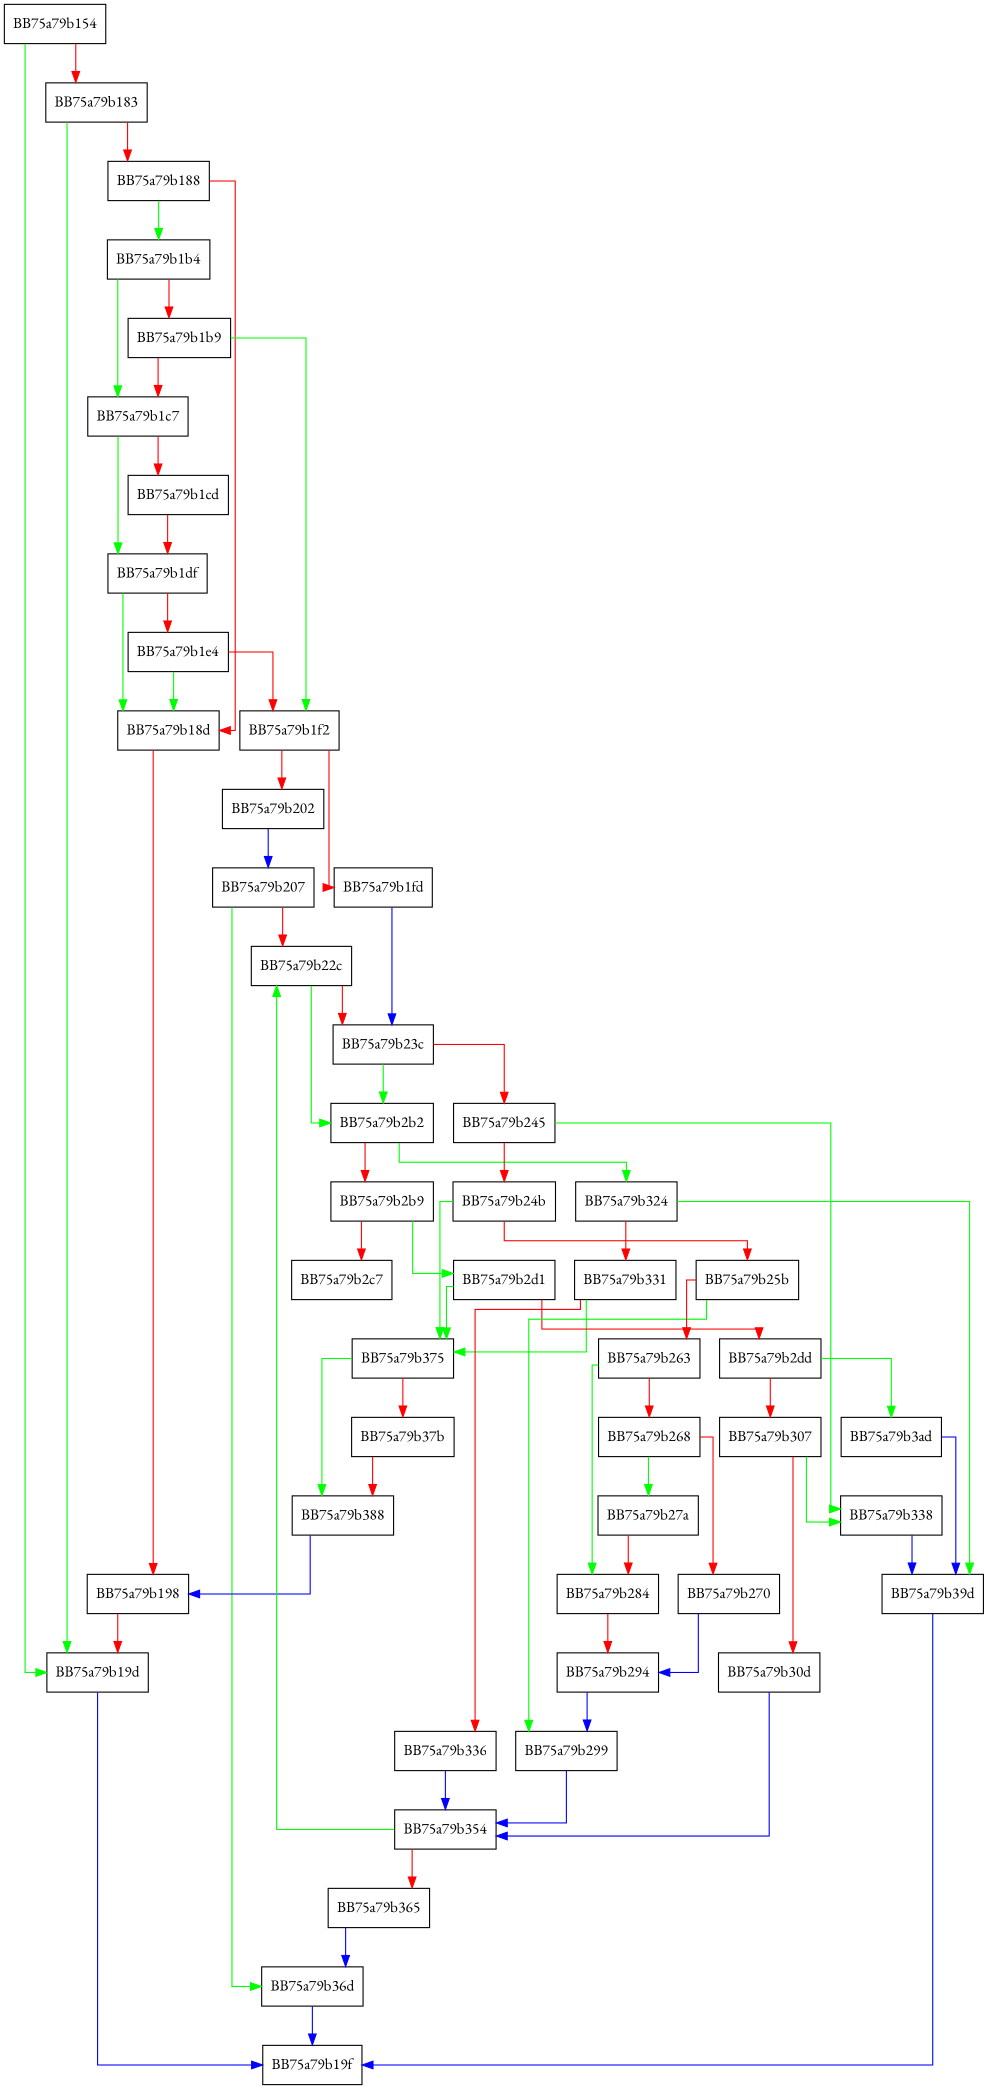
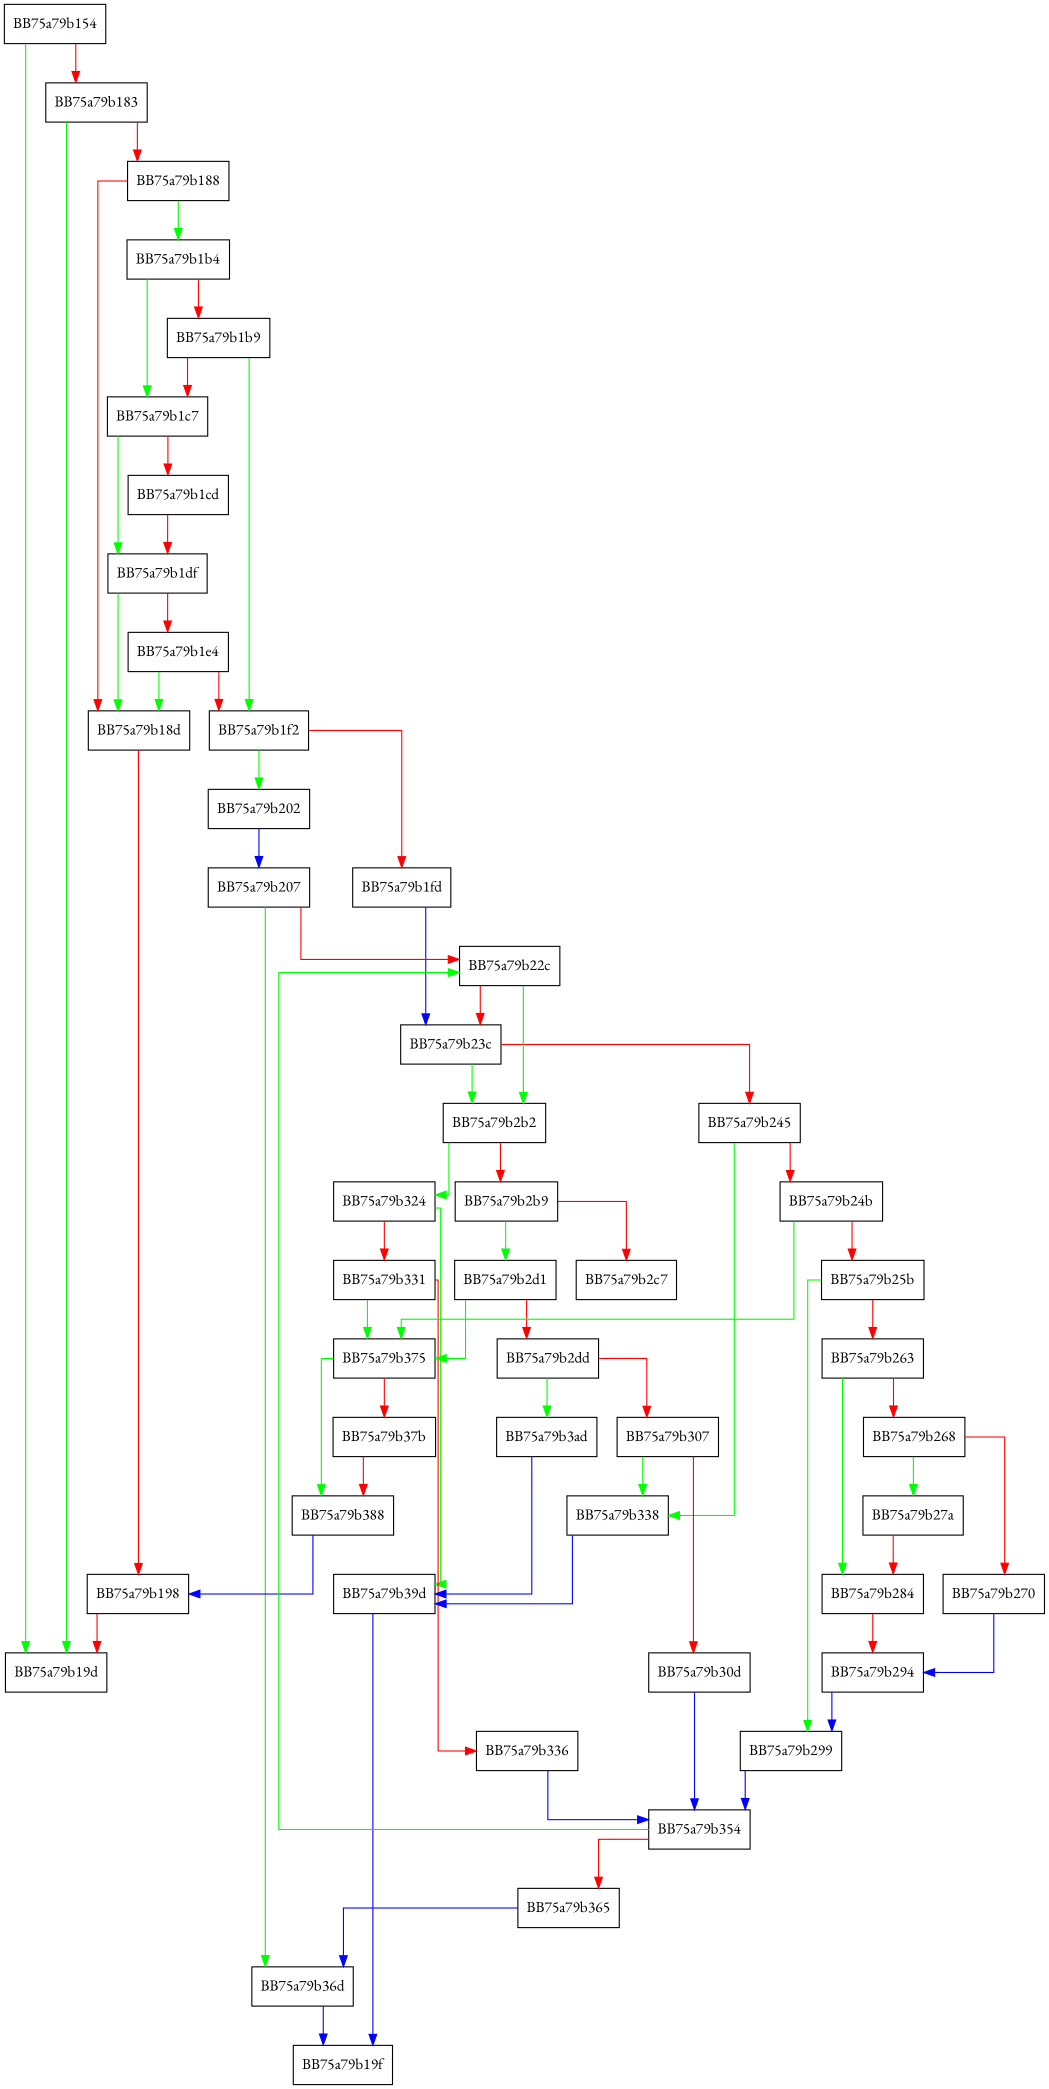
(282, 764) -> (259, 764)
(98, 1956) -> none
